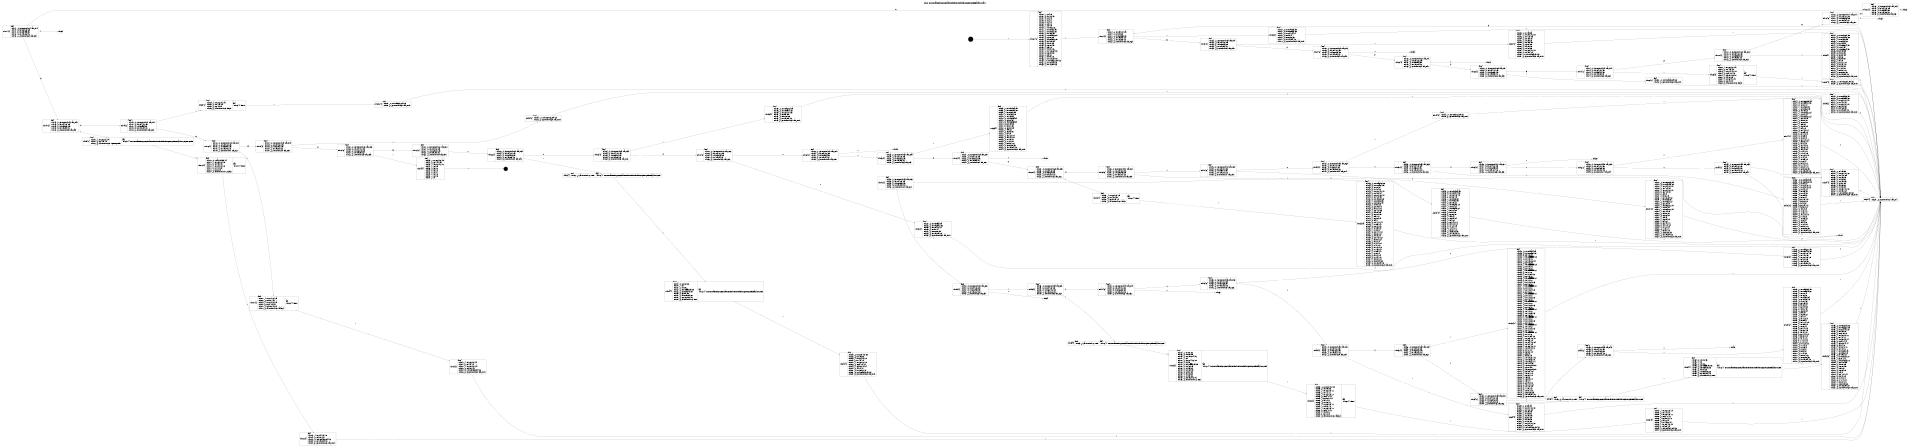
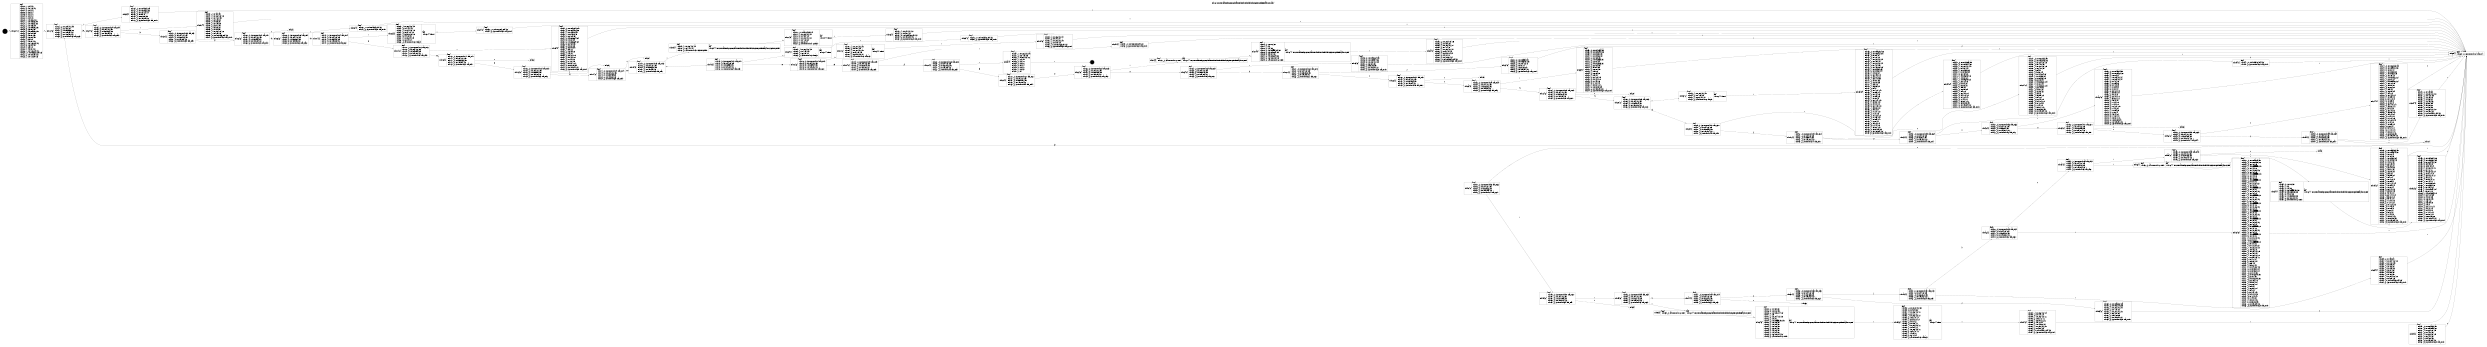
(942, 10) -> (569, 75)
(1413, 52) -> none
